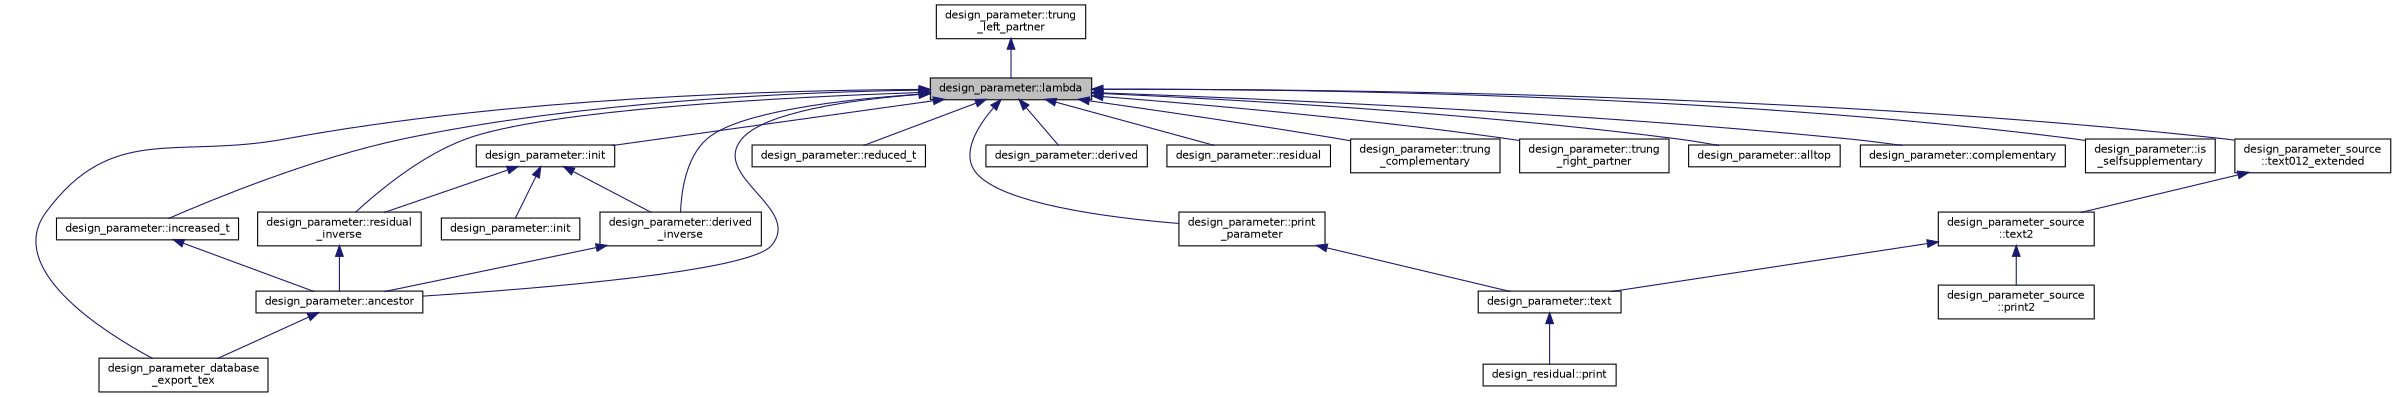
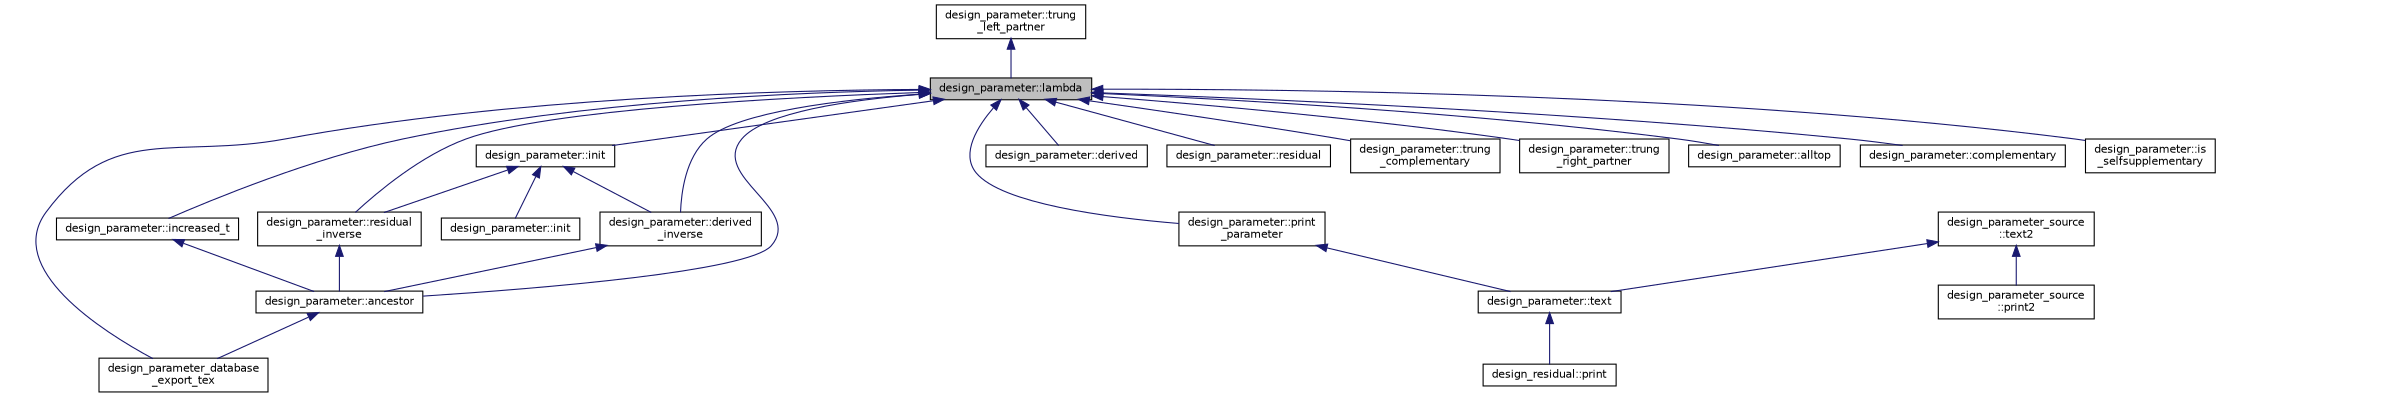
(839, 156) -> none
(2313, 156) -> none
